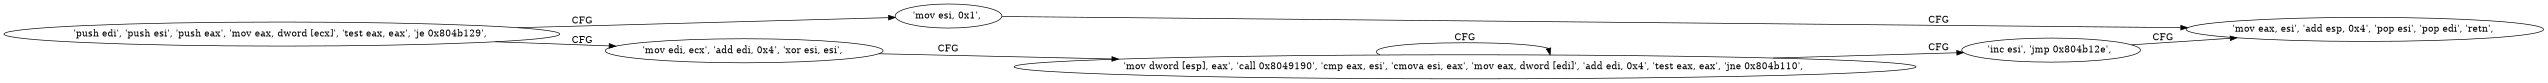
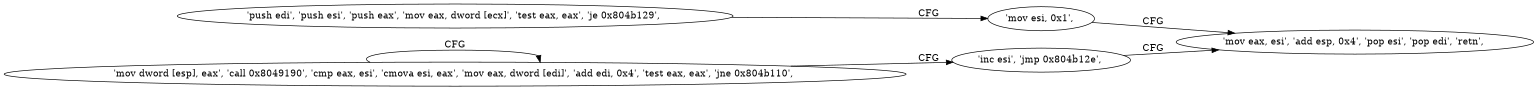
(744, 51) -> none
